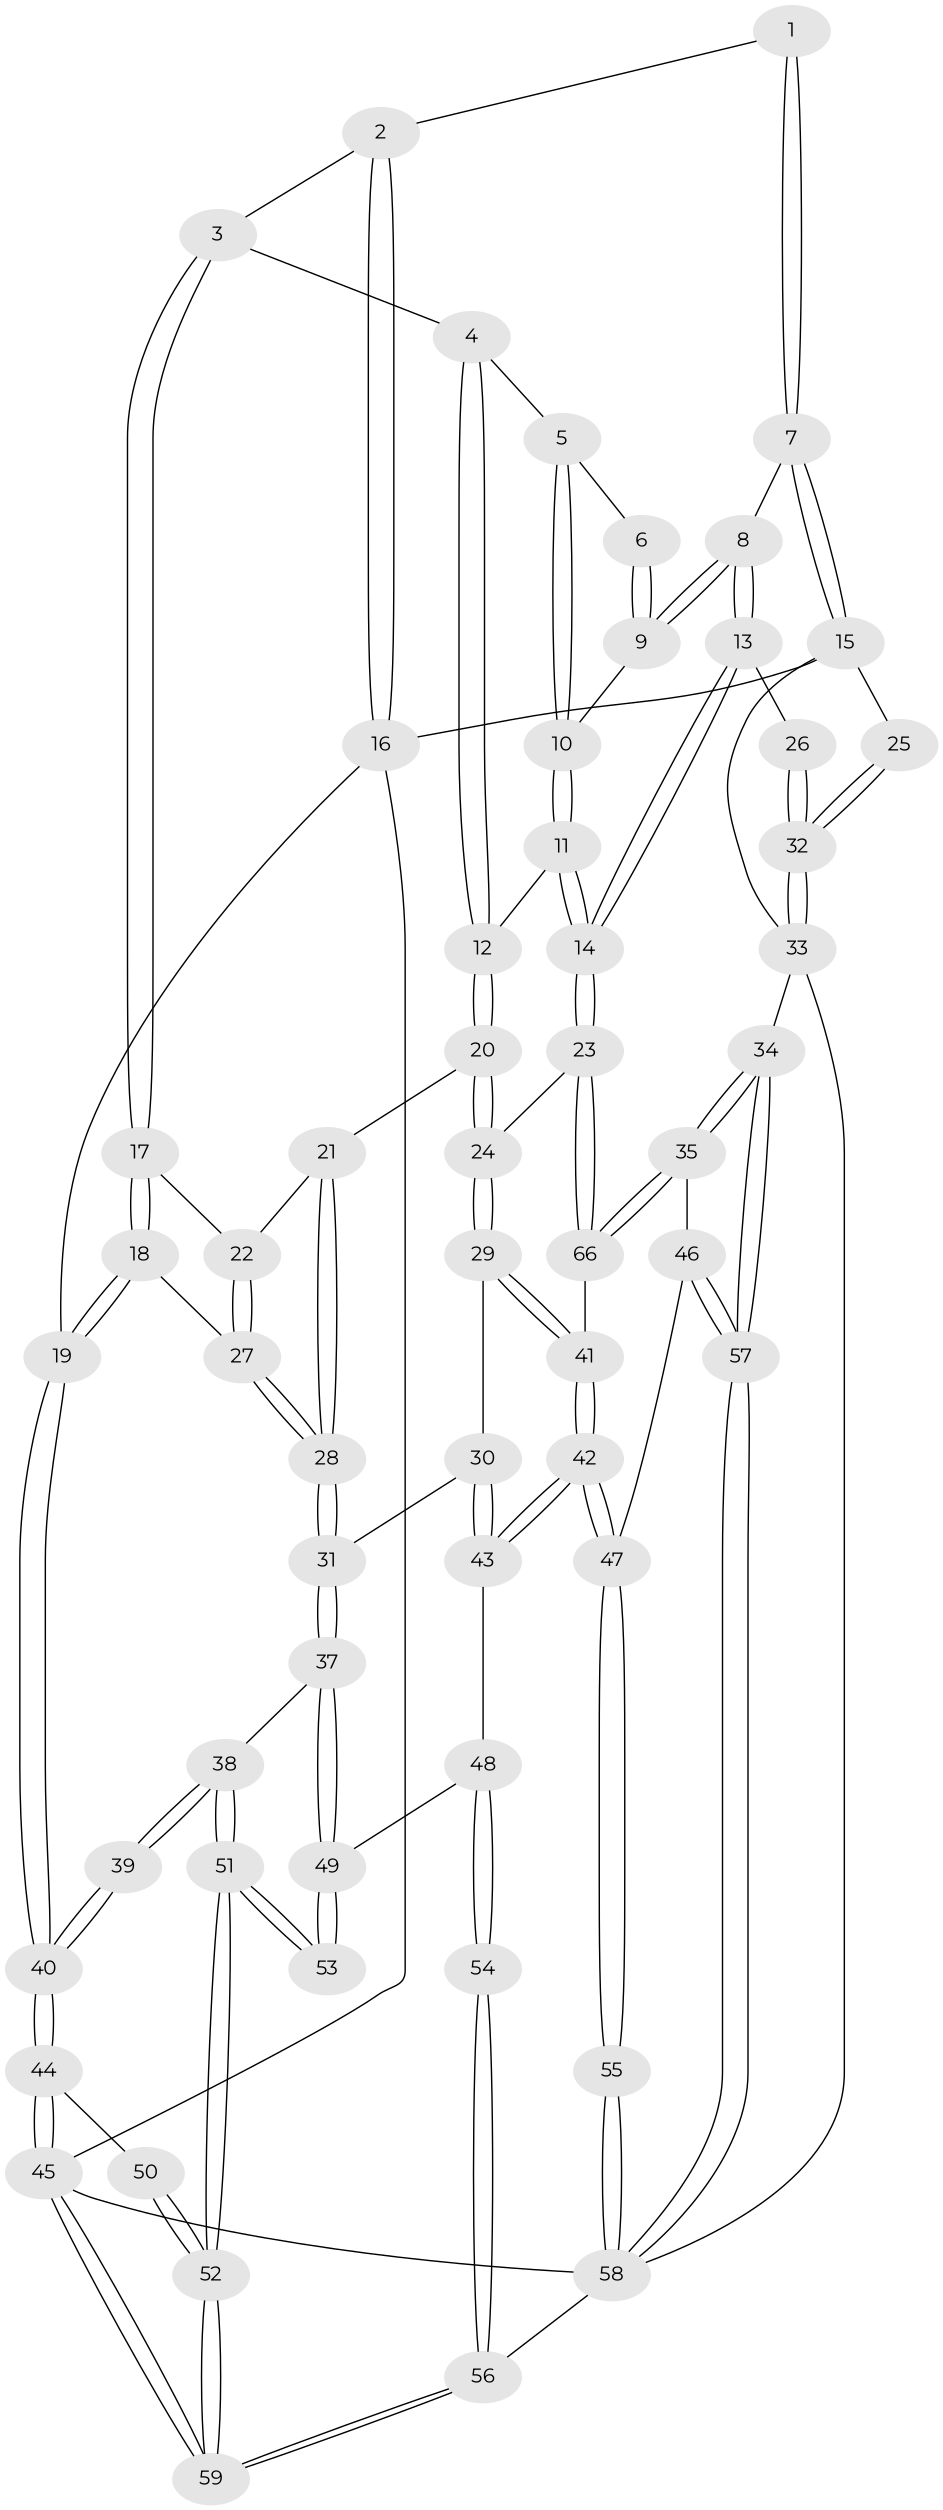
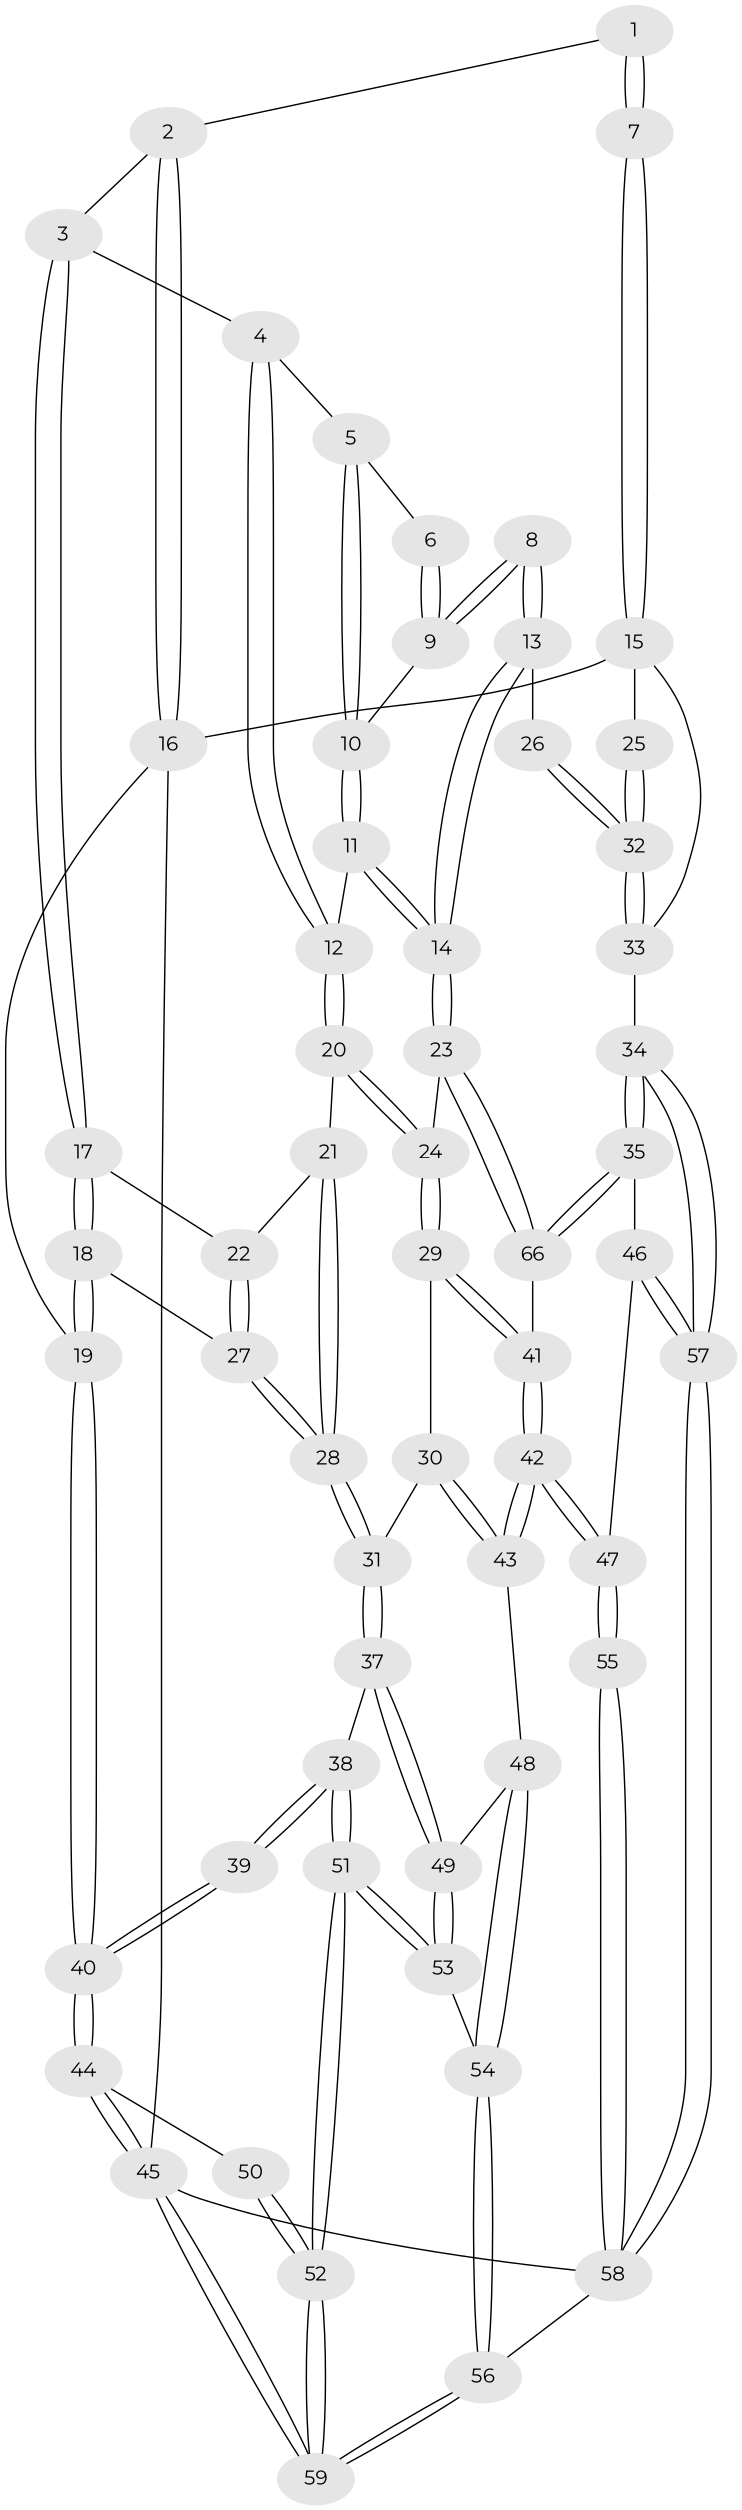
(768, 490) -> none
(844, 1667) -> none
none -> (463, 2020)
